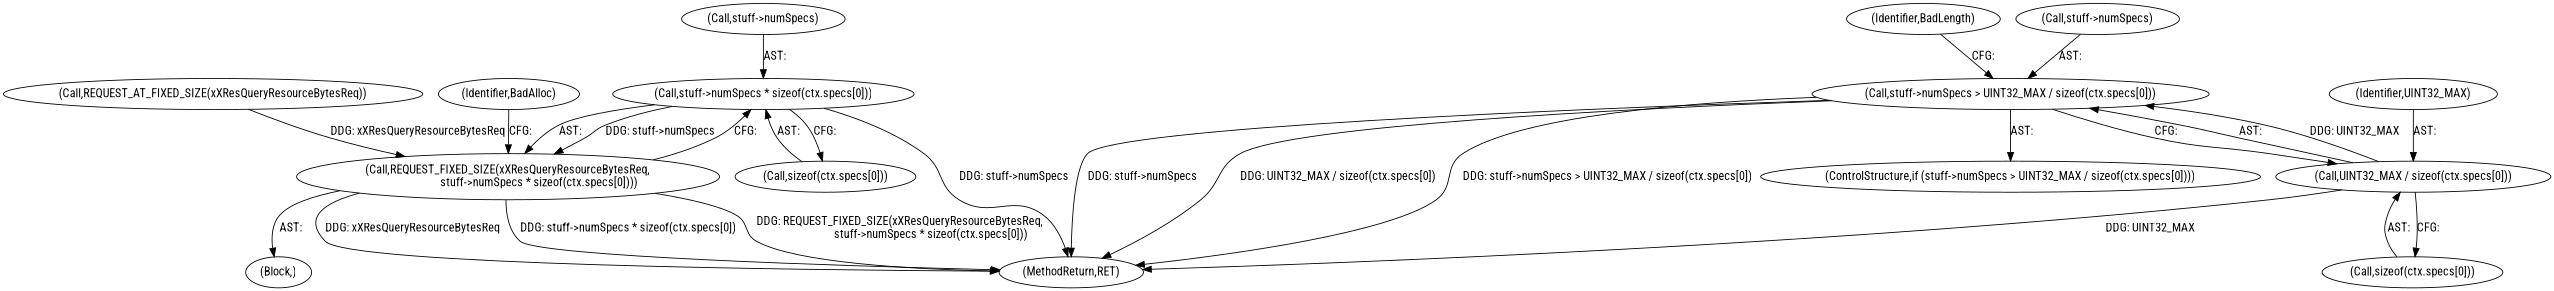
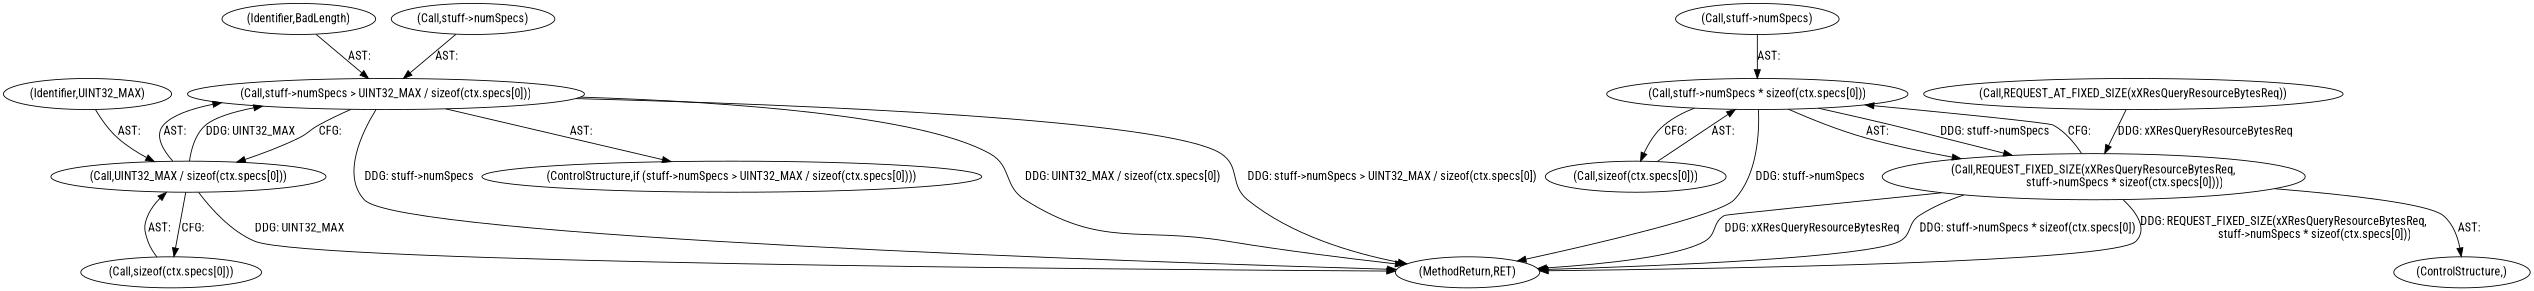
(1985, 56) -> (361, 56)
(509, 94) -> none
(279, 272) -> (2462, 272)
